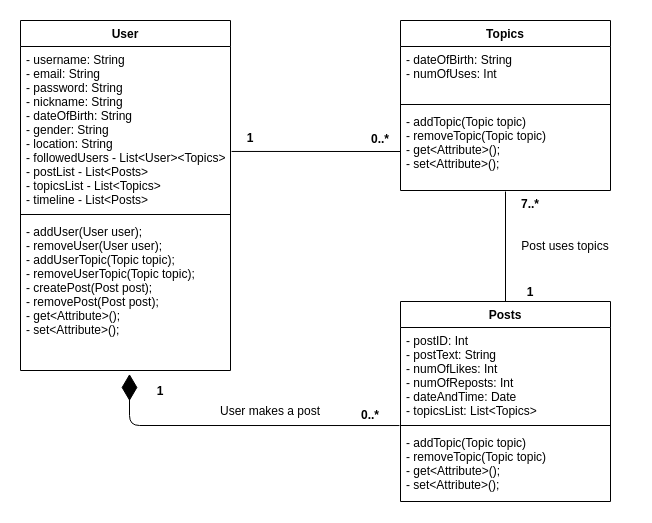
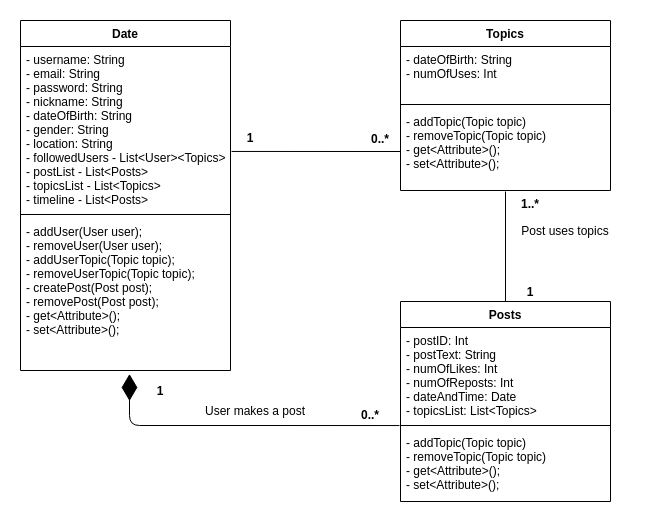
(125, 34) -> (125, 34)
(531, 205) -> (531, 205)
(566, 246) -> (566, 231)
(271, 412) -> (256, 412)
